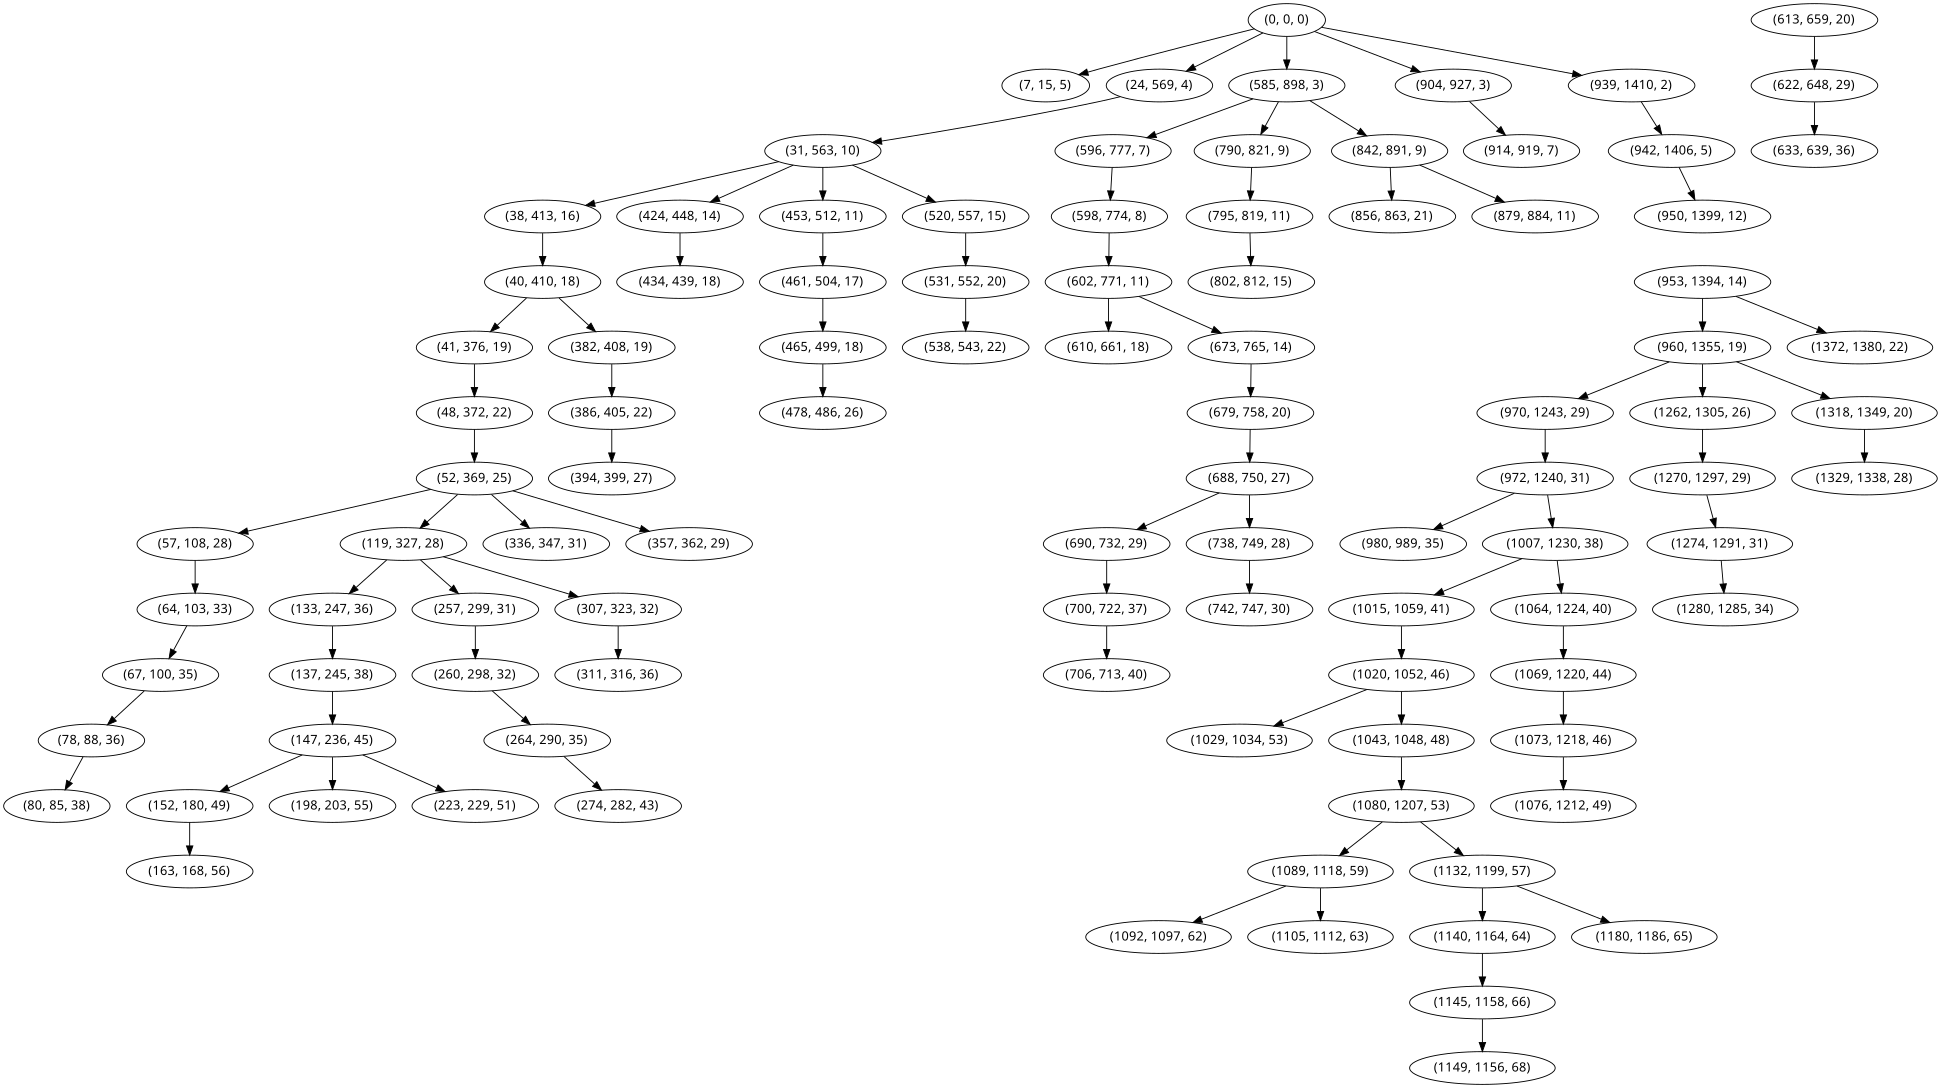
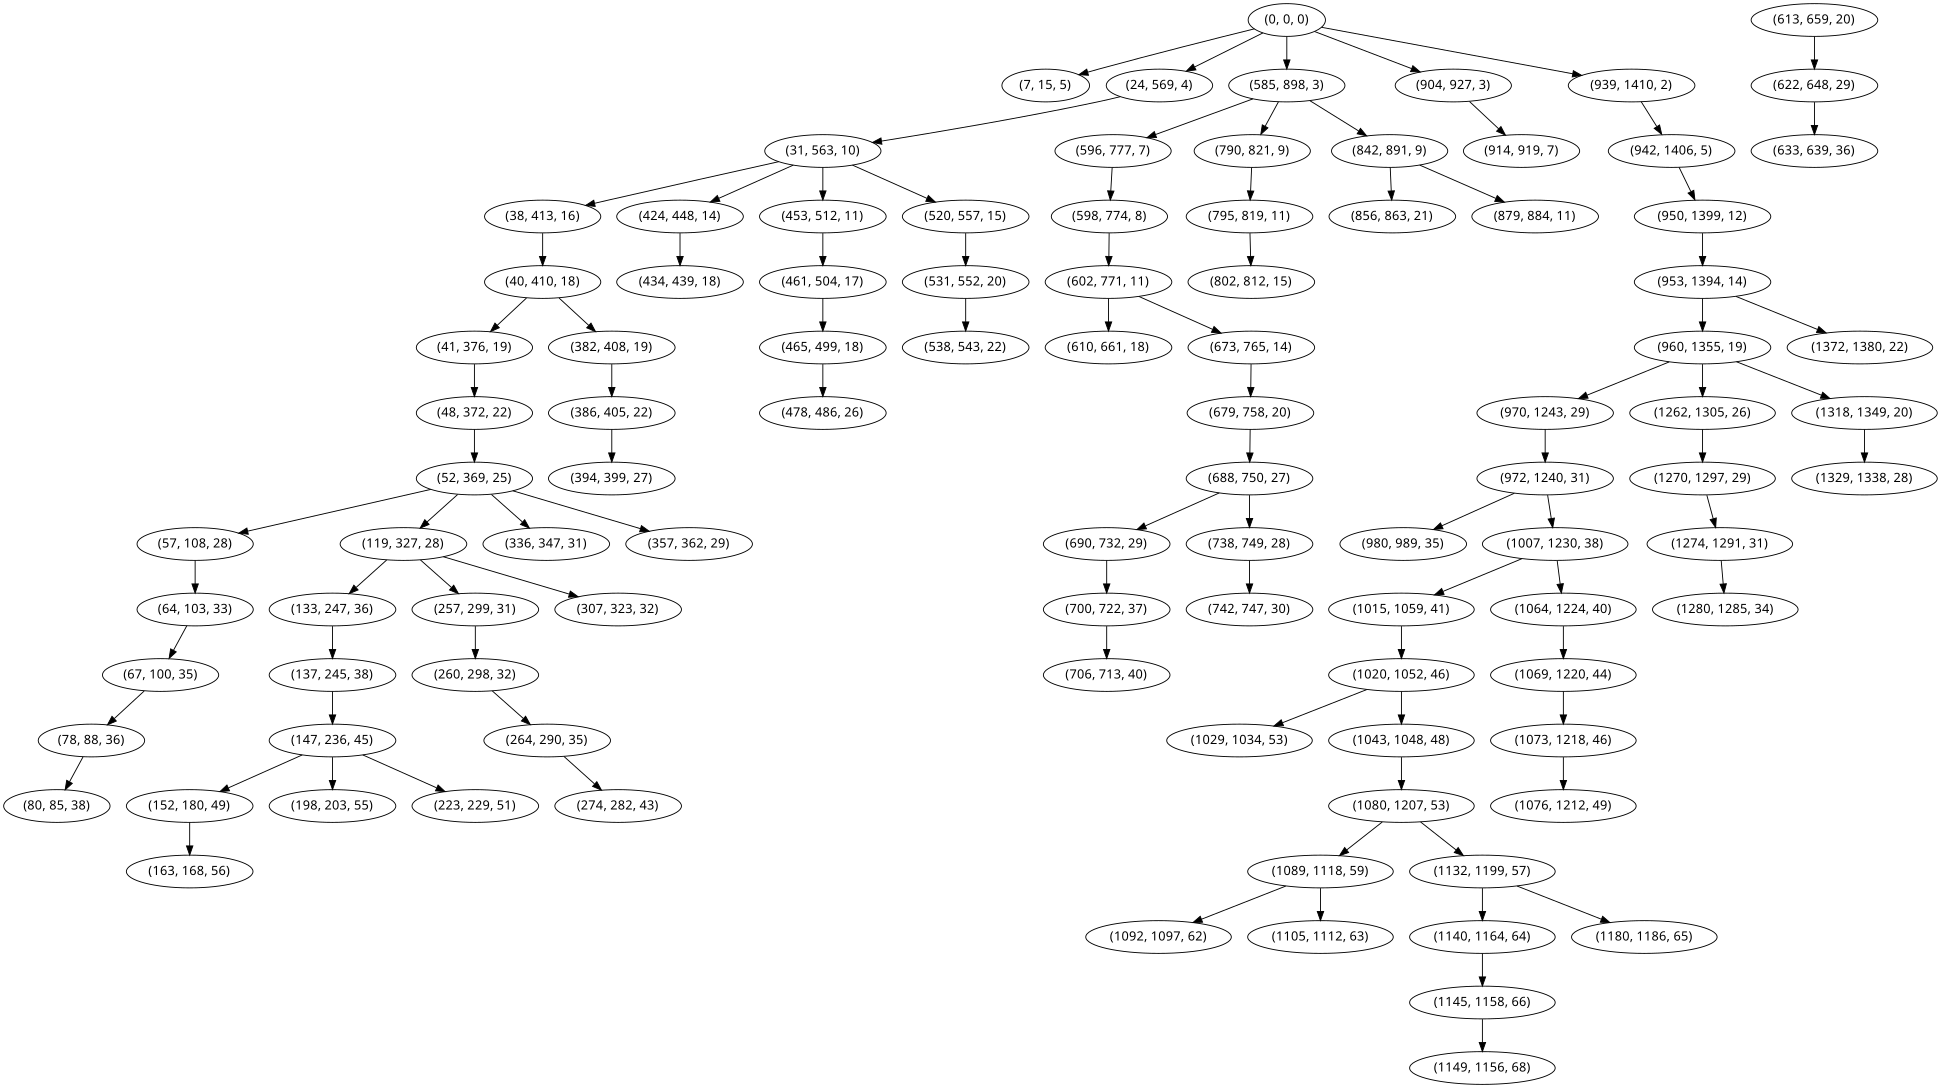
none -> (1703, 245)
(618, 675) -> none
